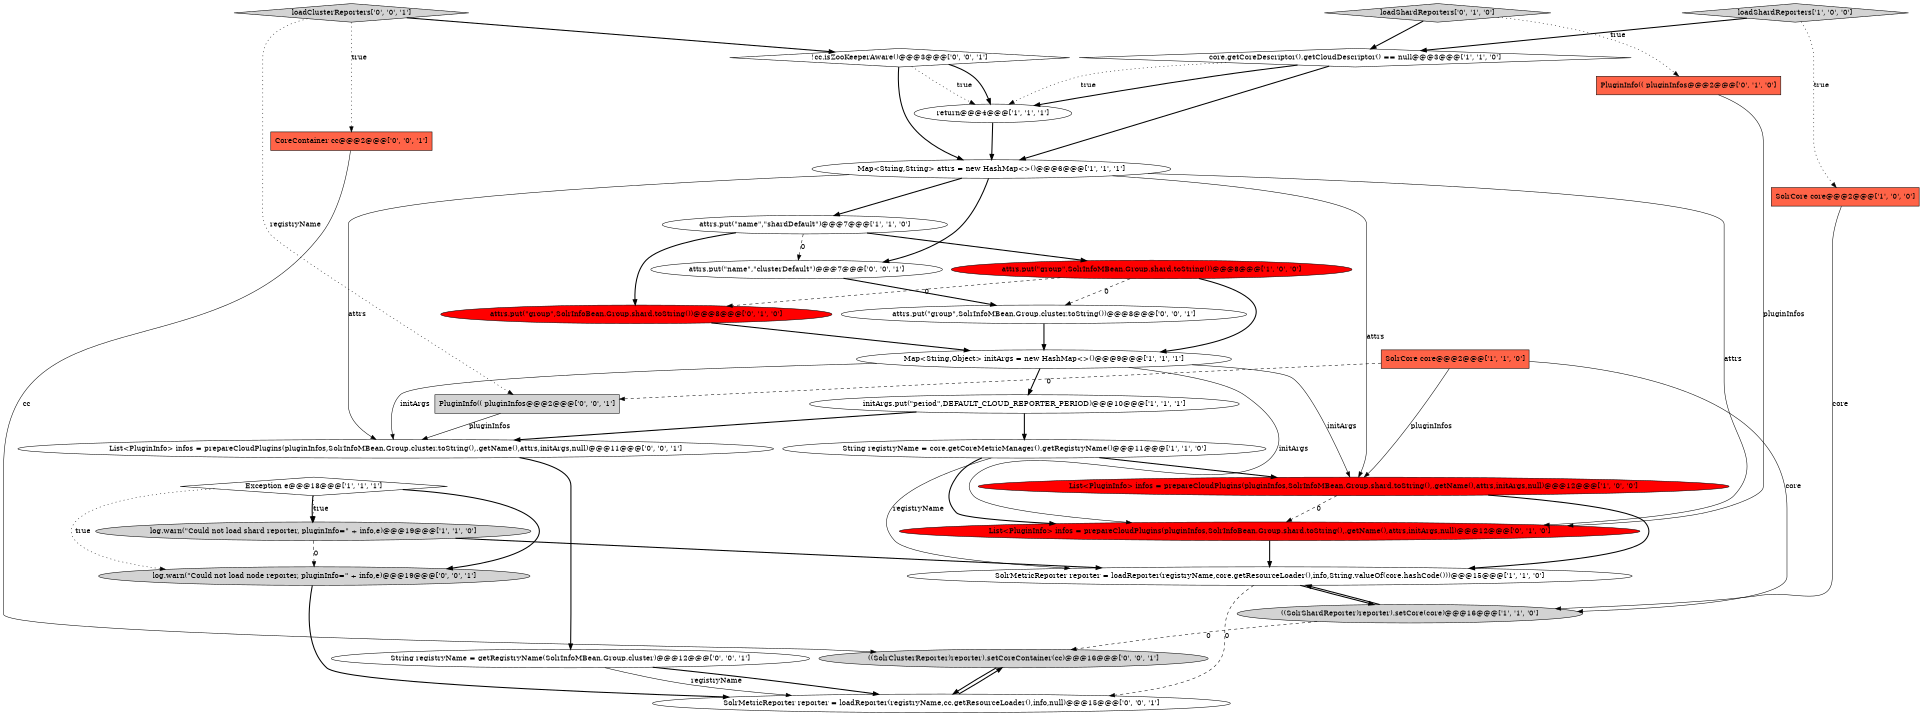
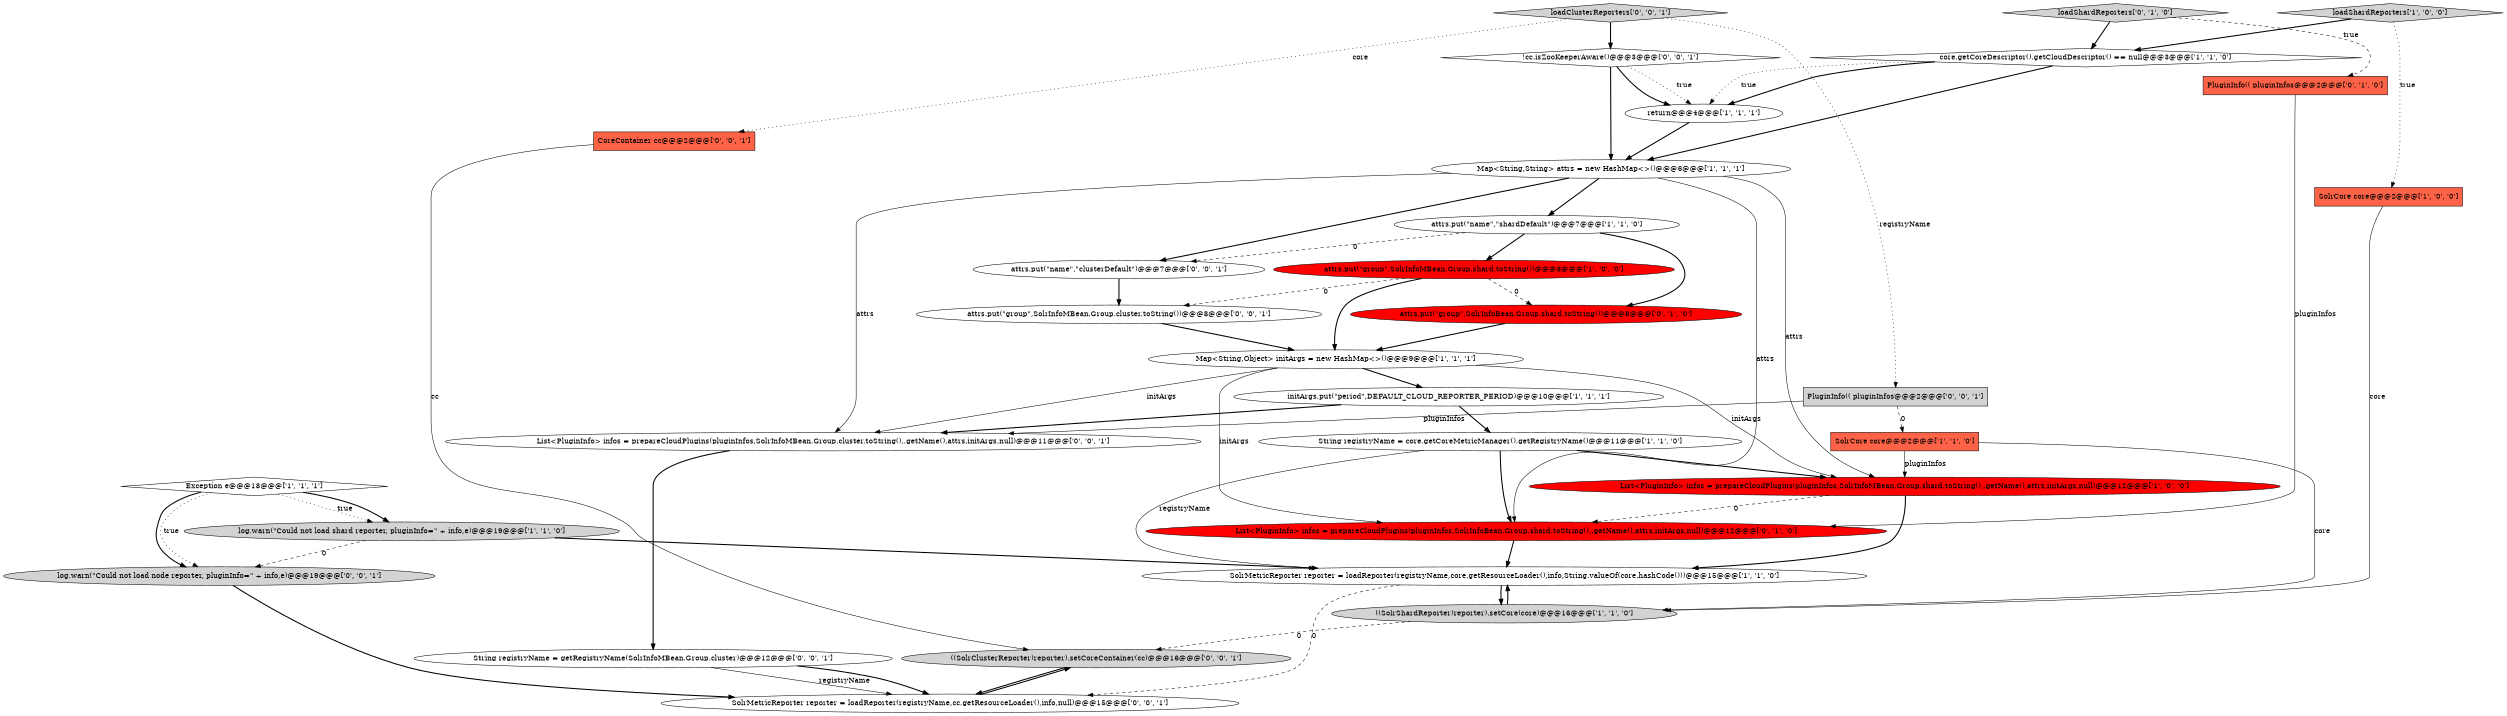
(1581, 31) -> (2300, 31)
(359, 58) -> (1360, 58)
(1003, 381) -> (1900, 417)
